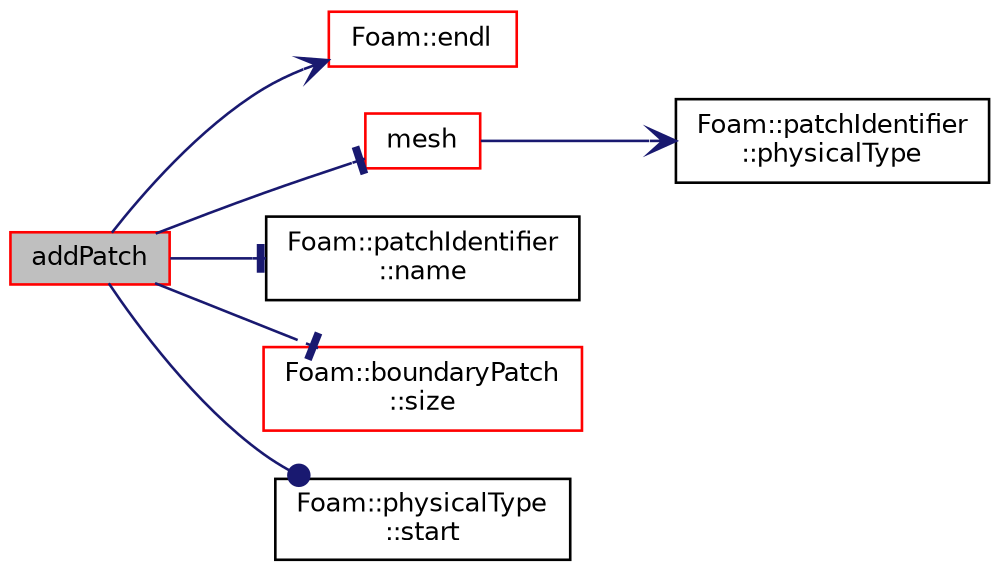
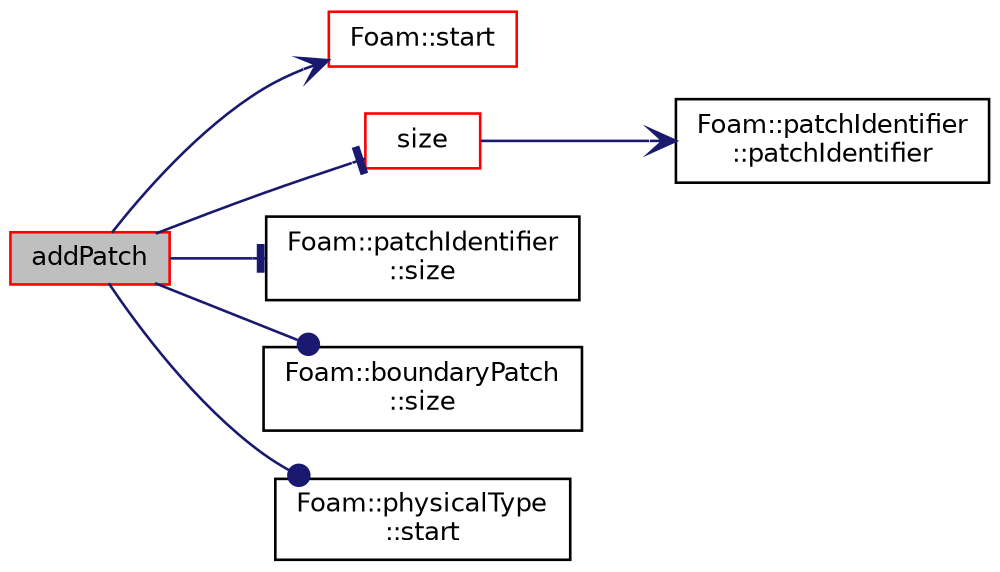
(423, 39) -> (423, 39)
(423, 141) -> (423, 141)
(833, 141) -> (833, 141)
(423, 258) -> (423, 258)
(226, 312) -> (226, 312)
(423, 389) -> (423, 389)
